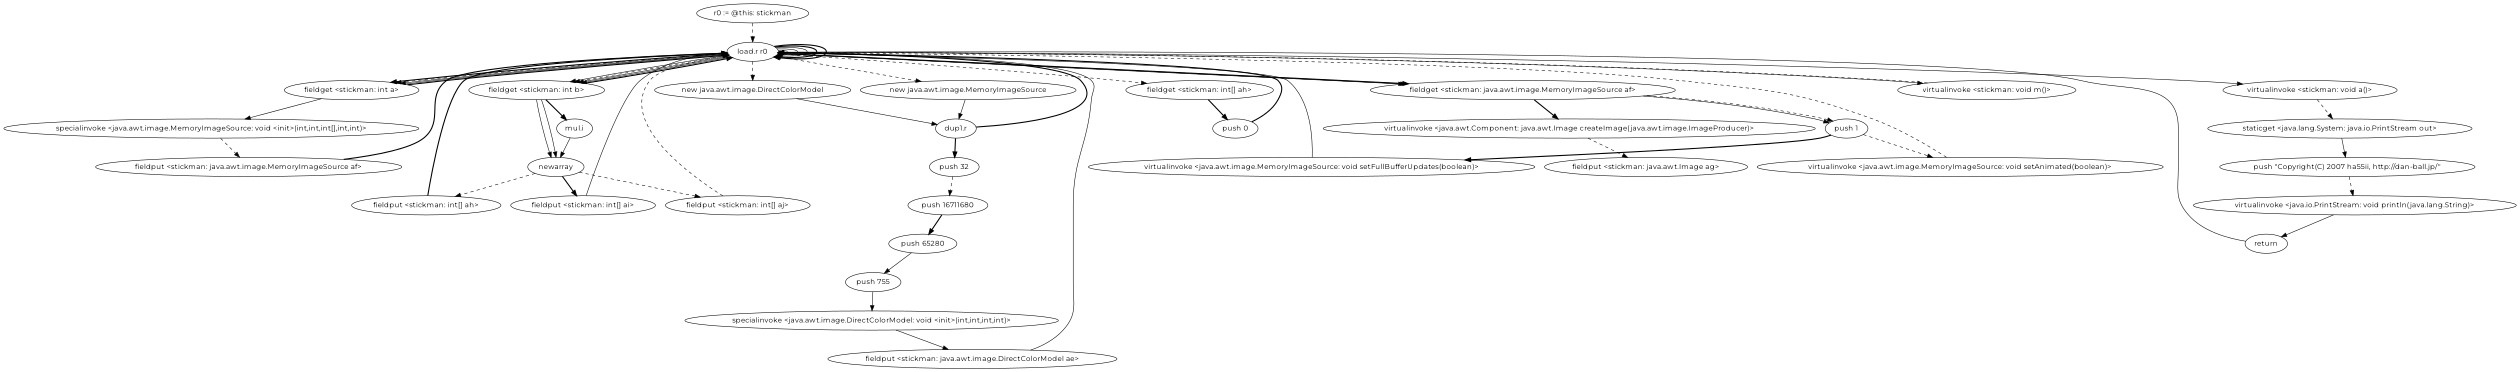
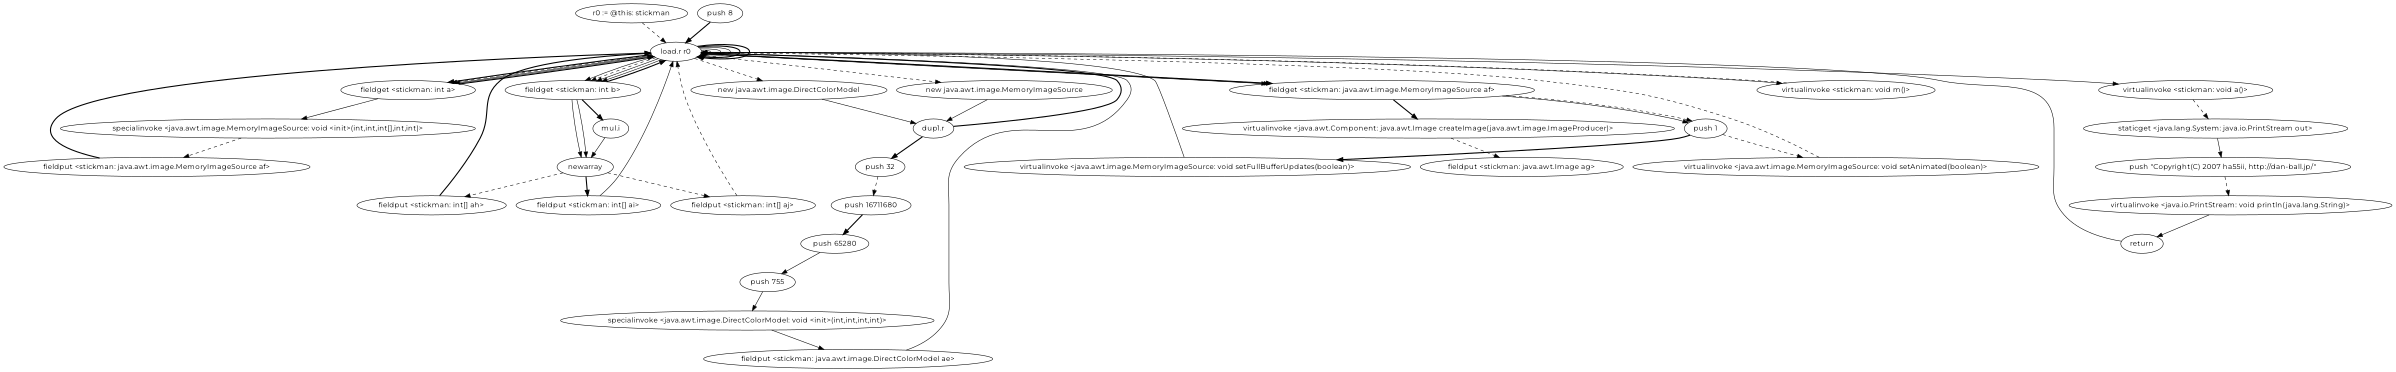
(1200, 90) -> none
(1235, 129) -> (720, 13)
